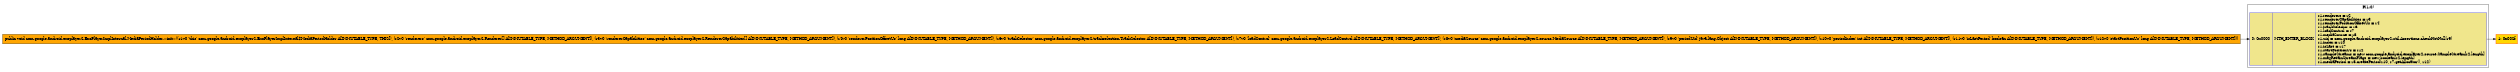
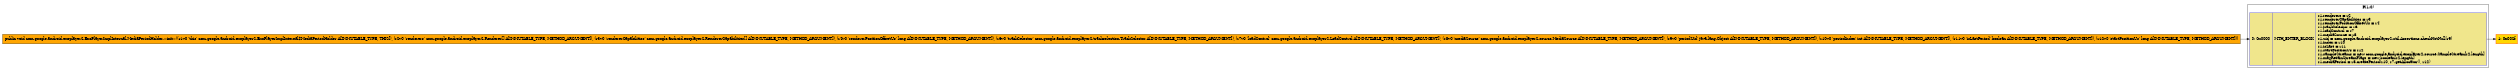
(2332, 47) -> (2332, 47)
